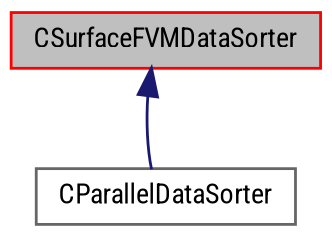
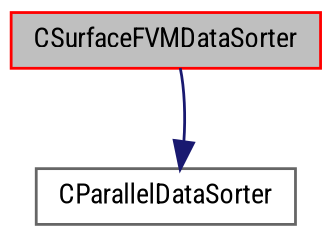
(147, 133) -> (184, 105)
